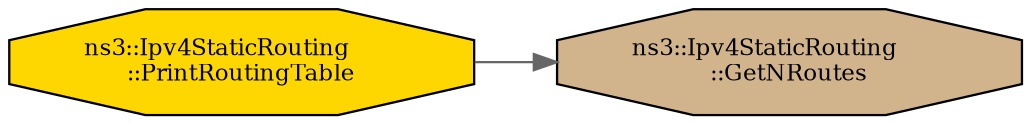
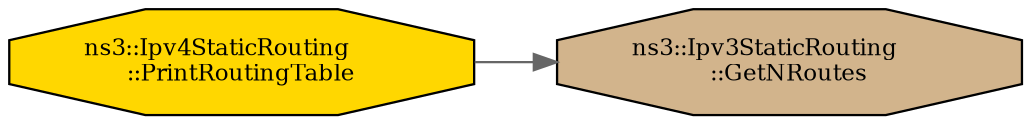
(790, 62) -> (790, 62)
